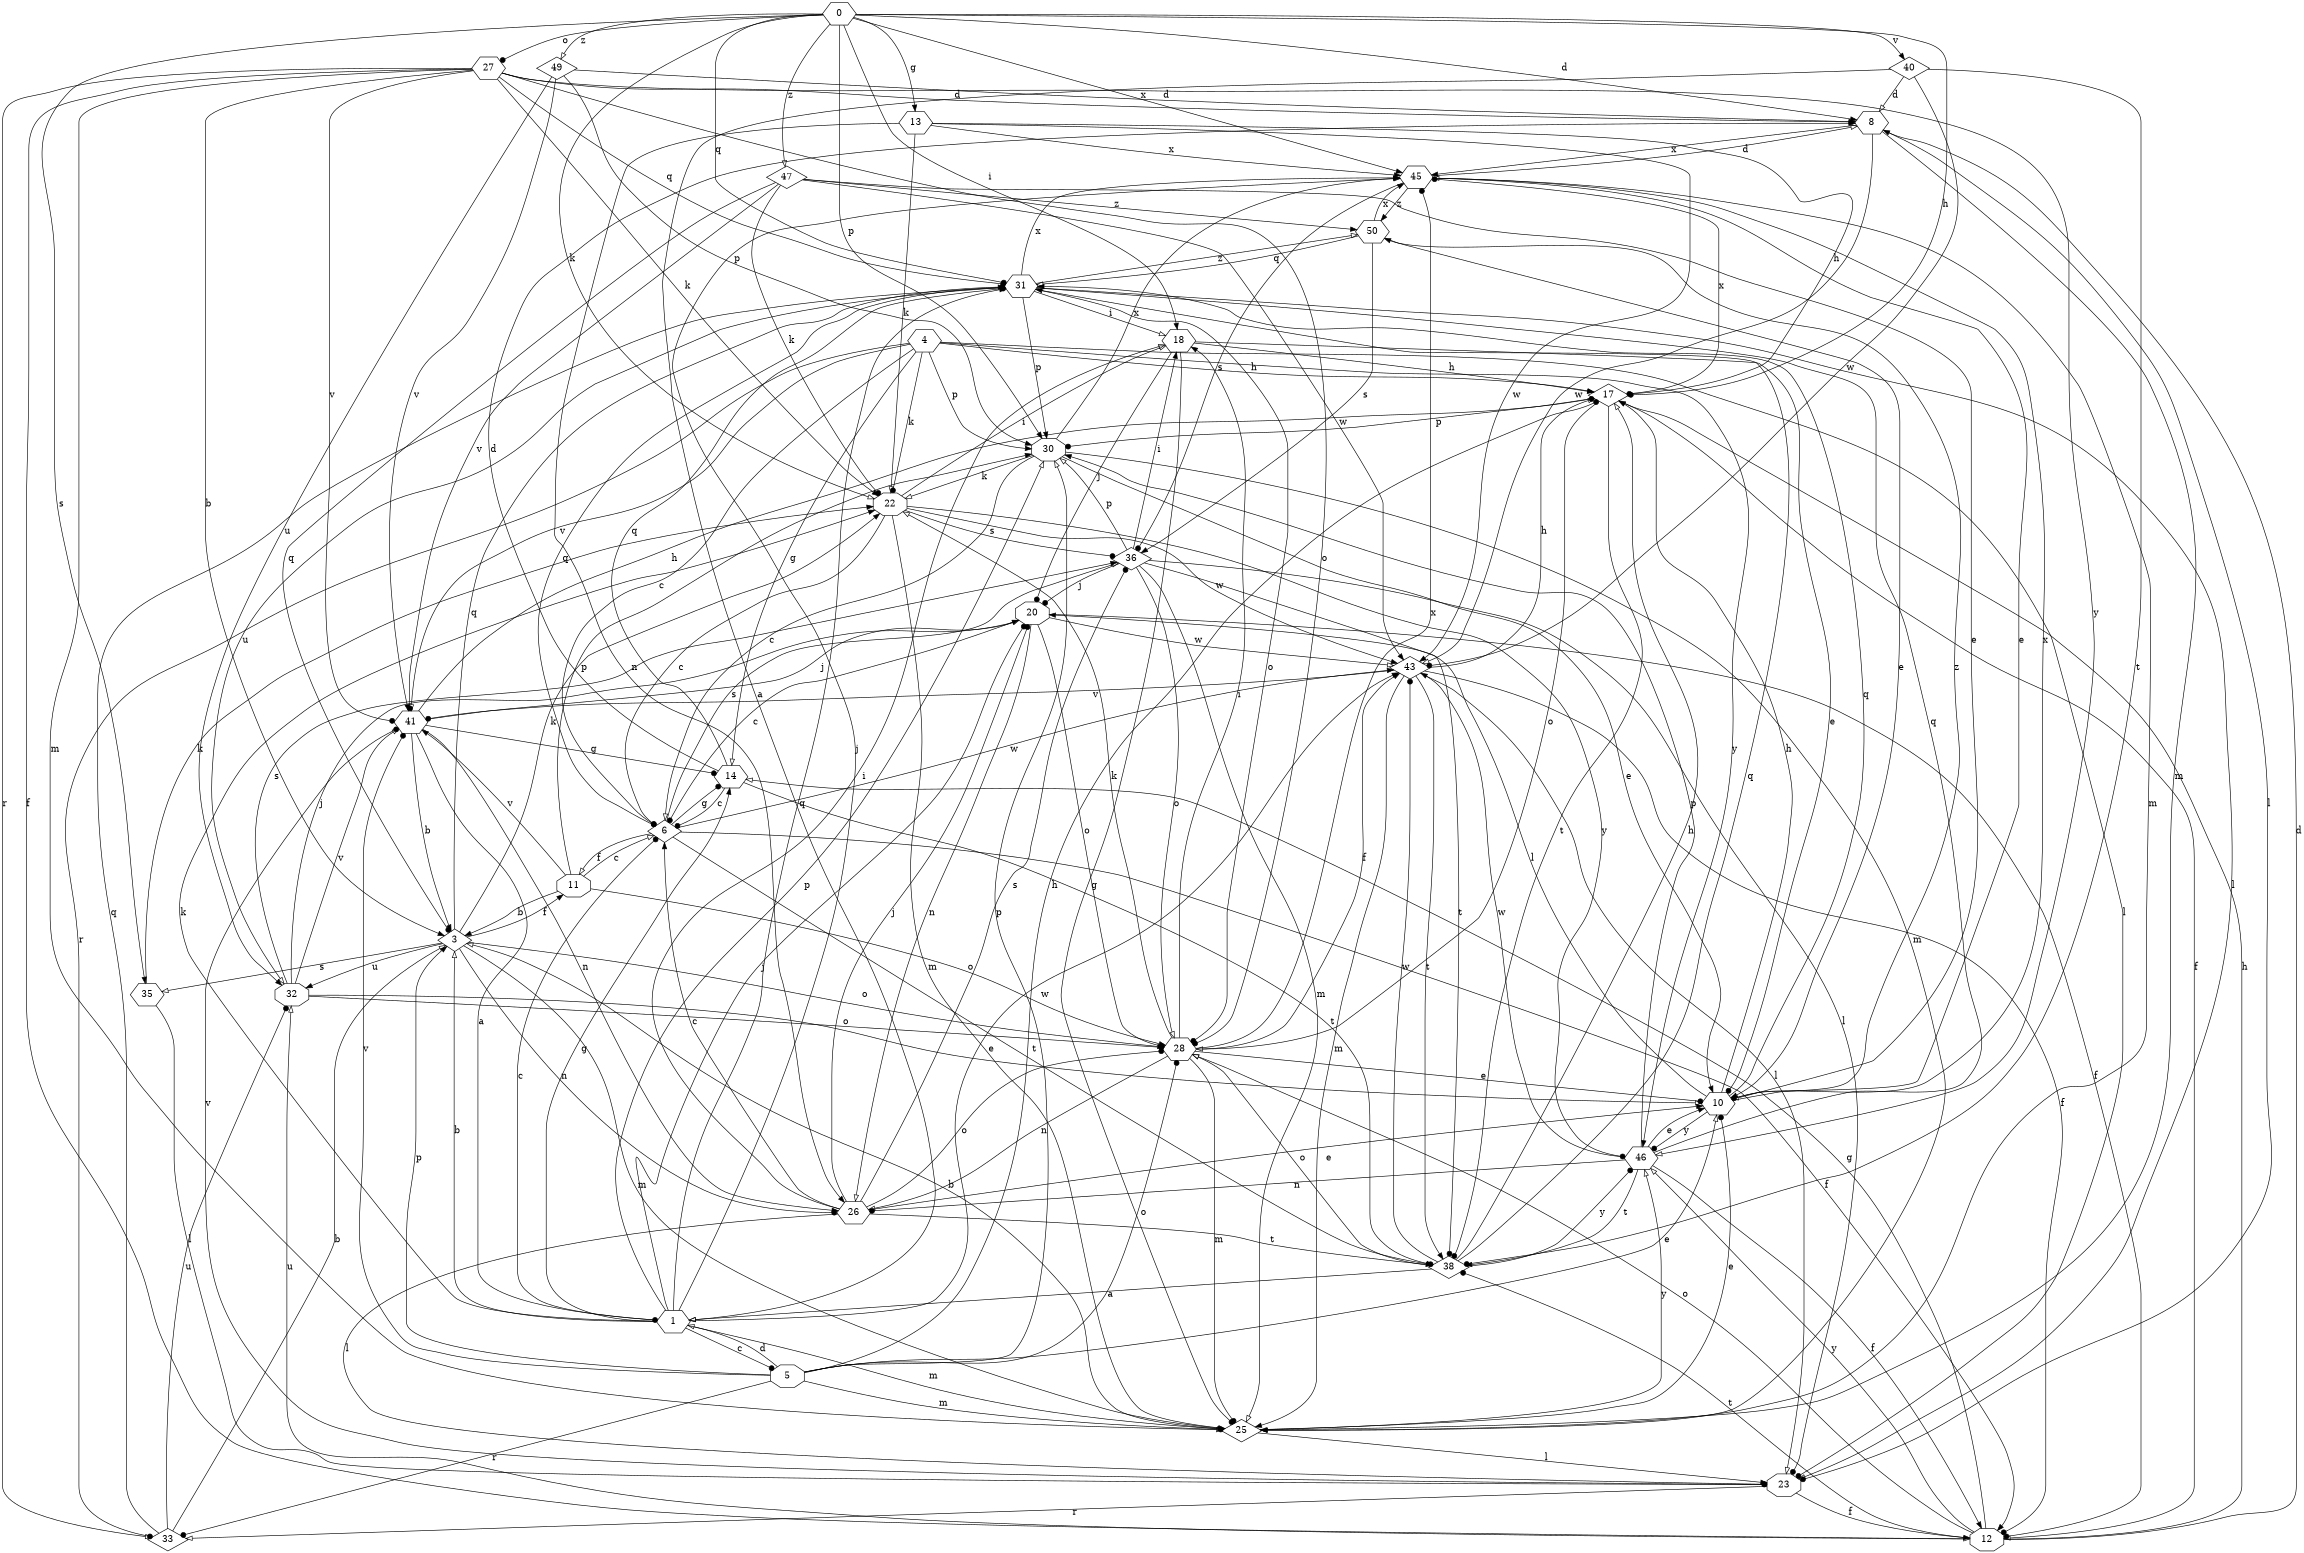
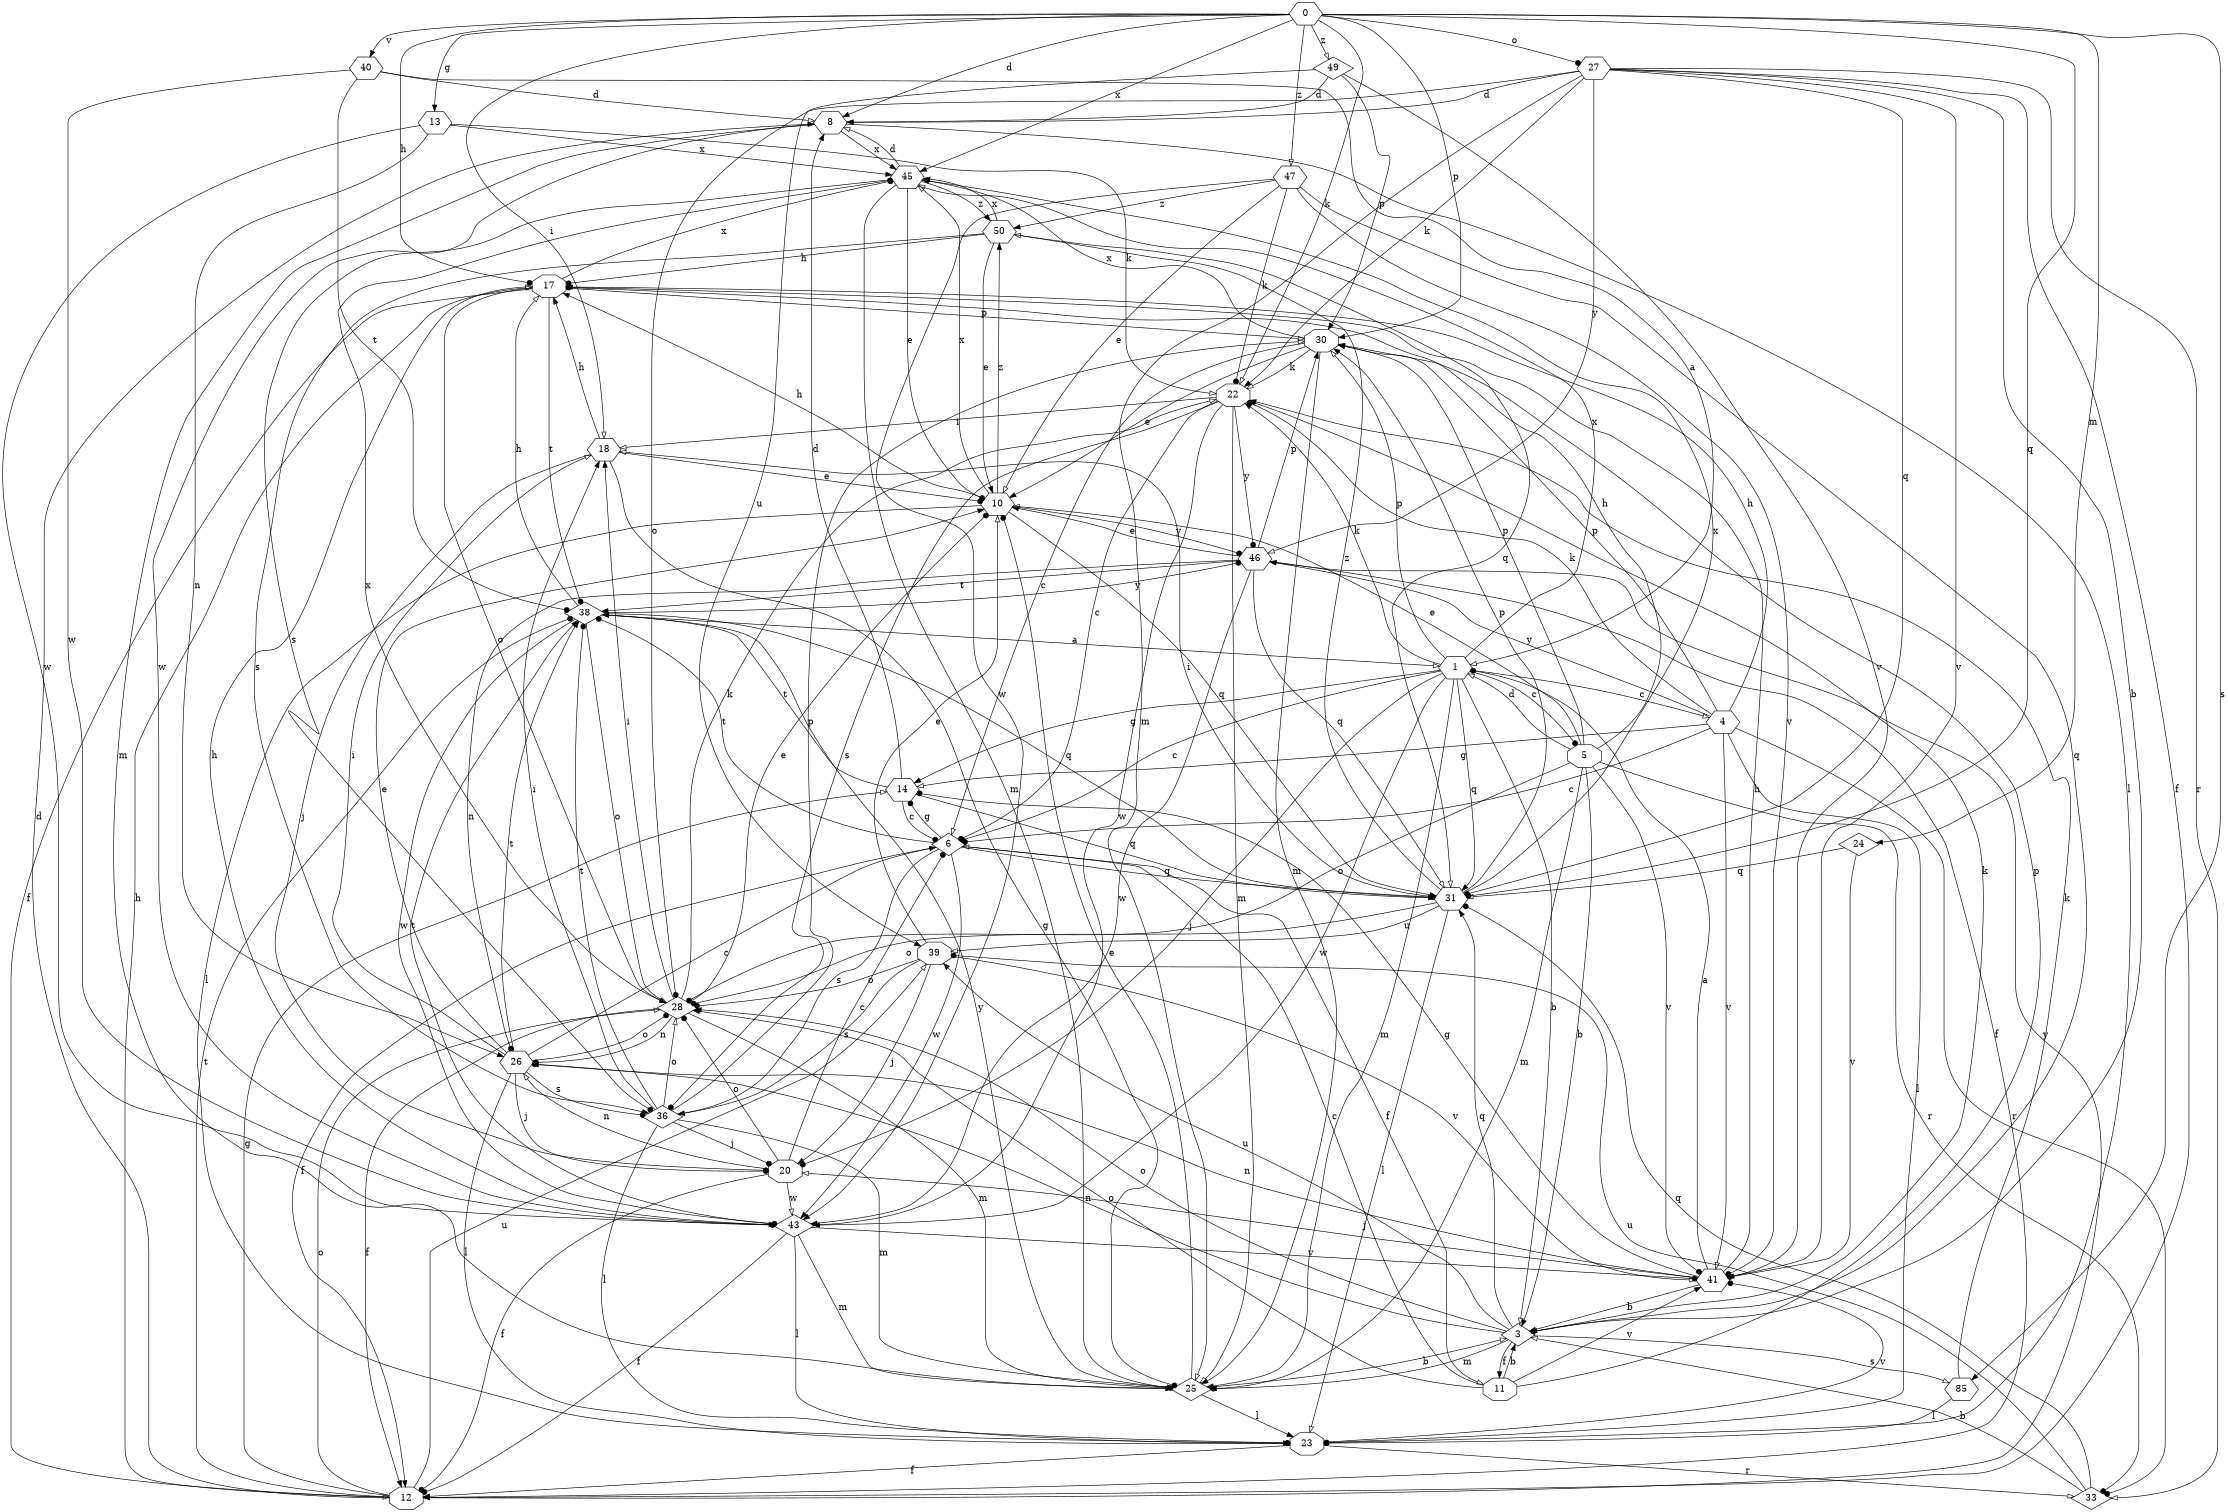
(1909, 68) -> (366, 68)
(1565, 136) -> (778, 259)
(787, 177) -> (1290, 177)
(972, 181) -> (694, 44)
(1609, 395) -> (549, 286)
(1333, 429) -> (914, 312)
(697, 471) -> (1168, 866)
none -> (1588, 688)
(1473, 716) -> (204, 1148)
(857, 749) -> (1595, 422)
(1522, 813) -> (492, 631)
none -> (1859, 844)
(1354, 900) -> (373, 1152)
(147, 995) -> (1962, 1389)
(292, 995) -> (934, 953)
(1179, 1049) -> (678, 1008)
(1023, 1137) -> (615, 1053)
(419, 1158) -> (1580, 1035)
(1565, 1409) -> (976, 1008)
